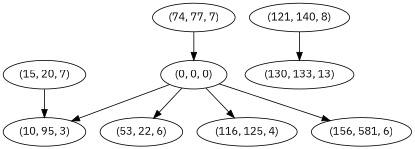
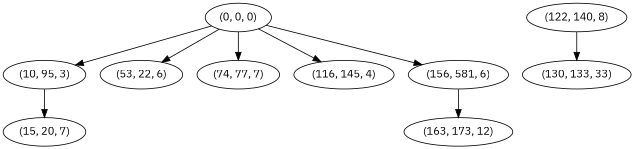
(300, 17) -> (577, 17)
(194, 42) -> (238, 42)
(300, 75) -> (577, 75)
(44, 99) -> (44, 99)
(247, 132) -> (344, 75)
none -> (458, 132)
